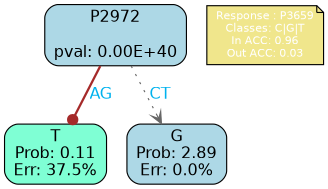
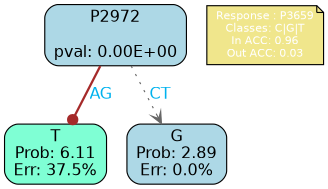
(116, 35) -> (116, 35)
(56, 154) -> (56, 154)
